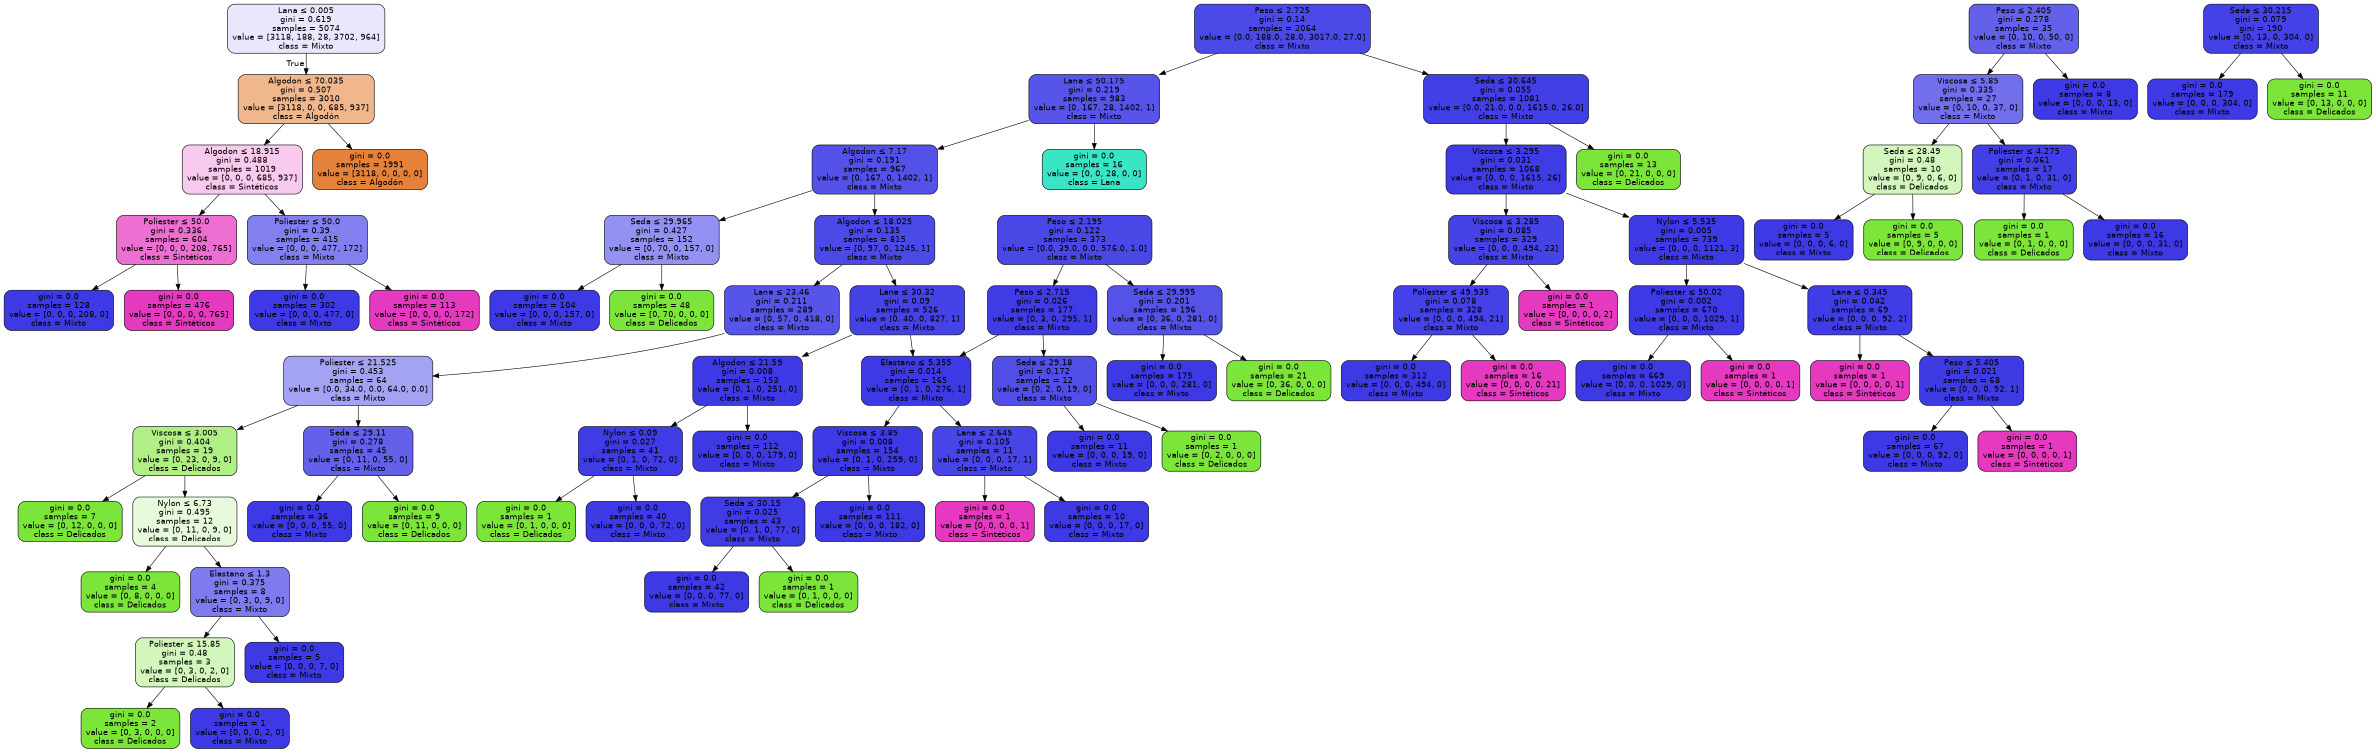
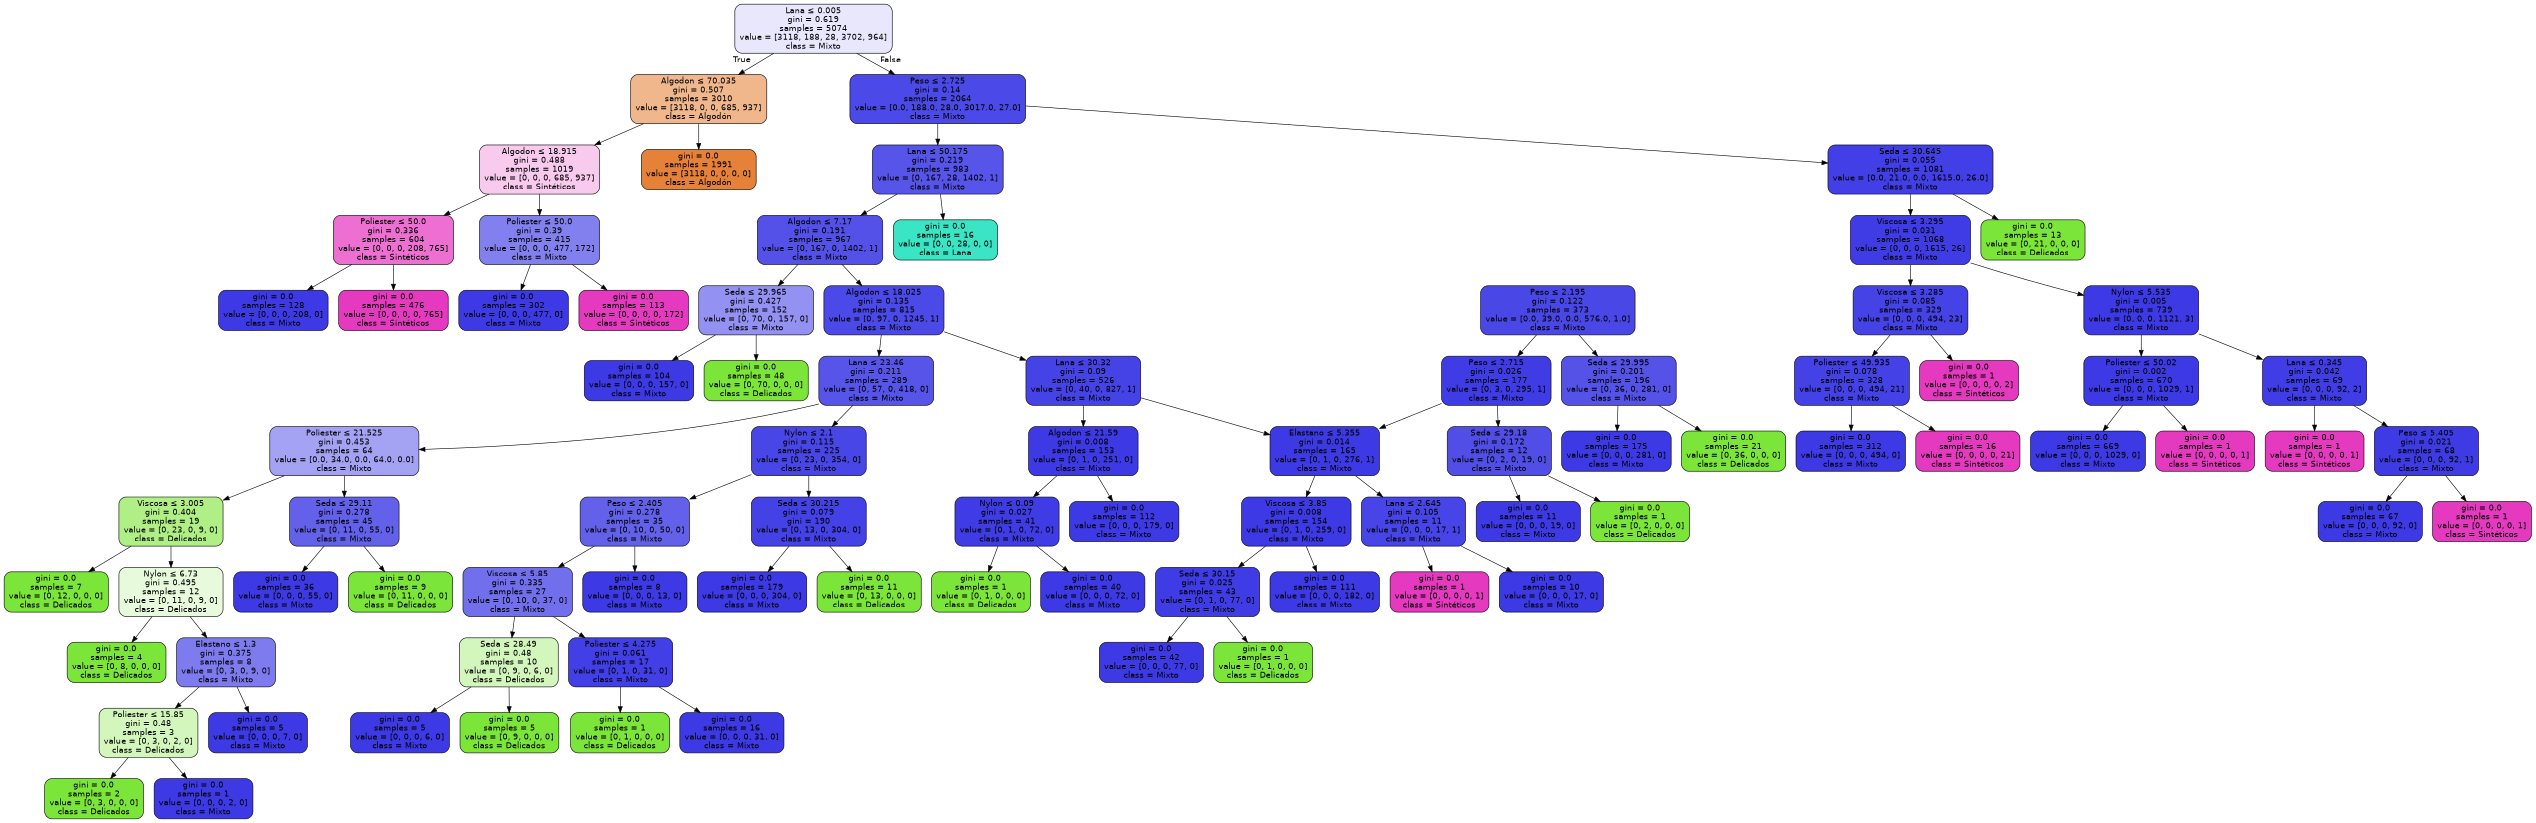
none -> (873, 62)
none -> (809, 451)
